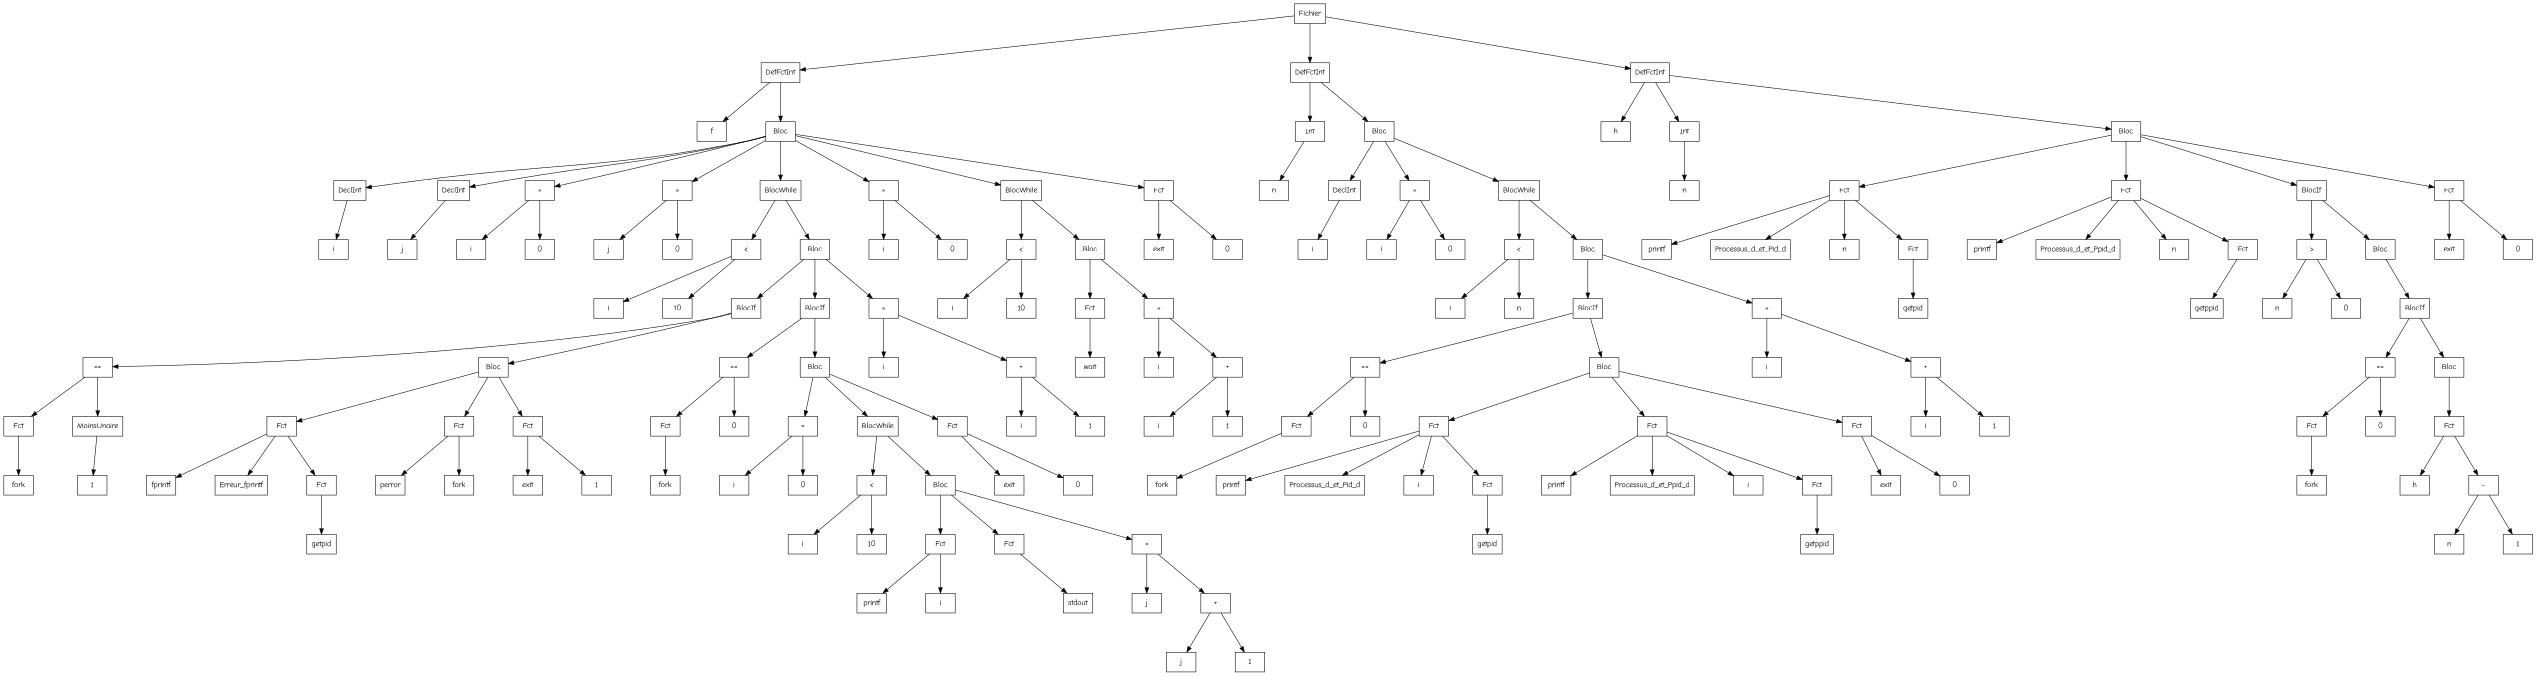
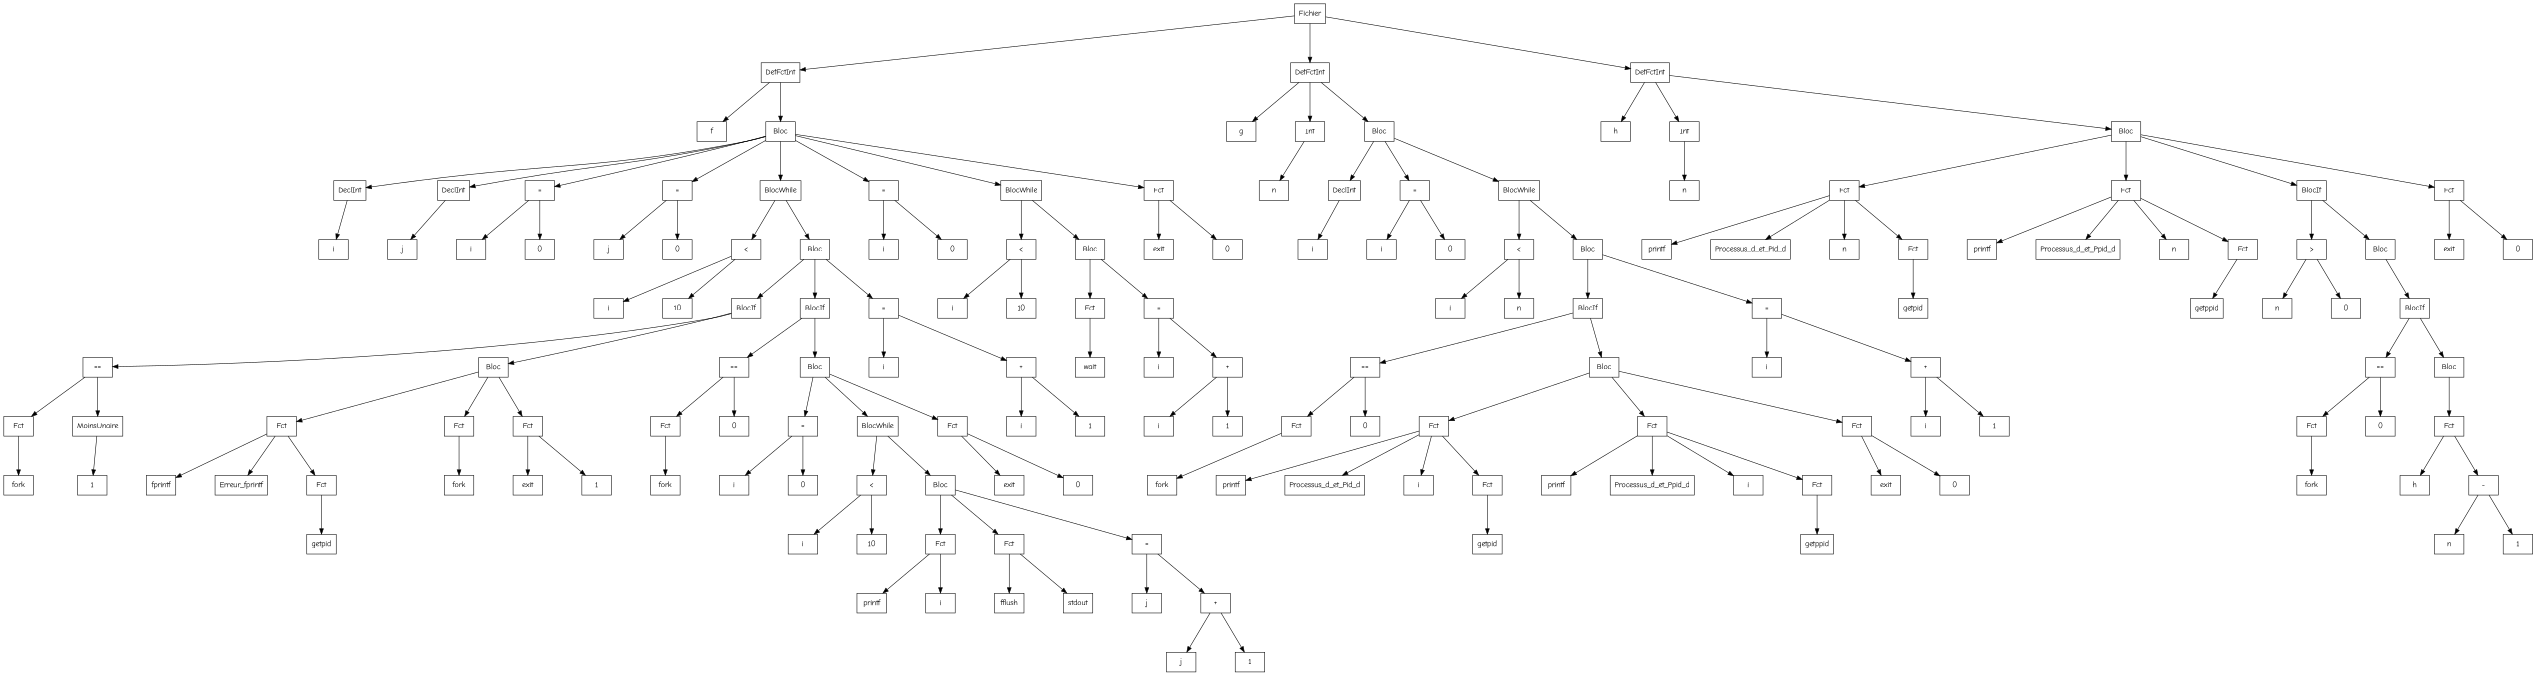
none -> (1241, 132)
(390, 485) -> none
none -> (1009, 603)
